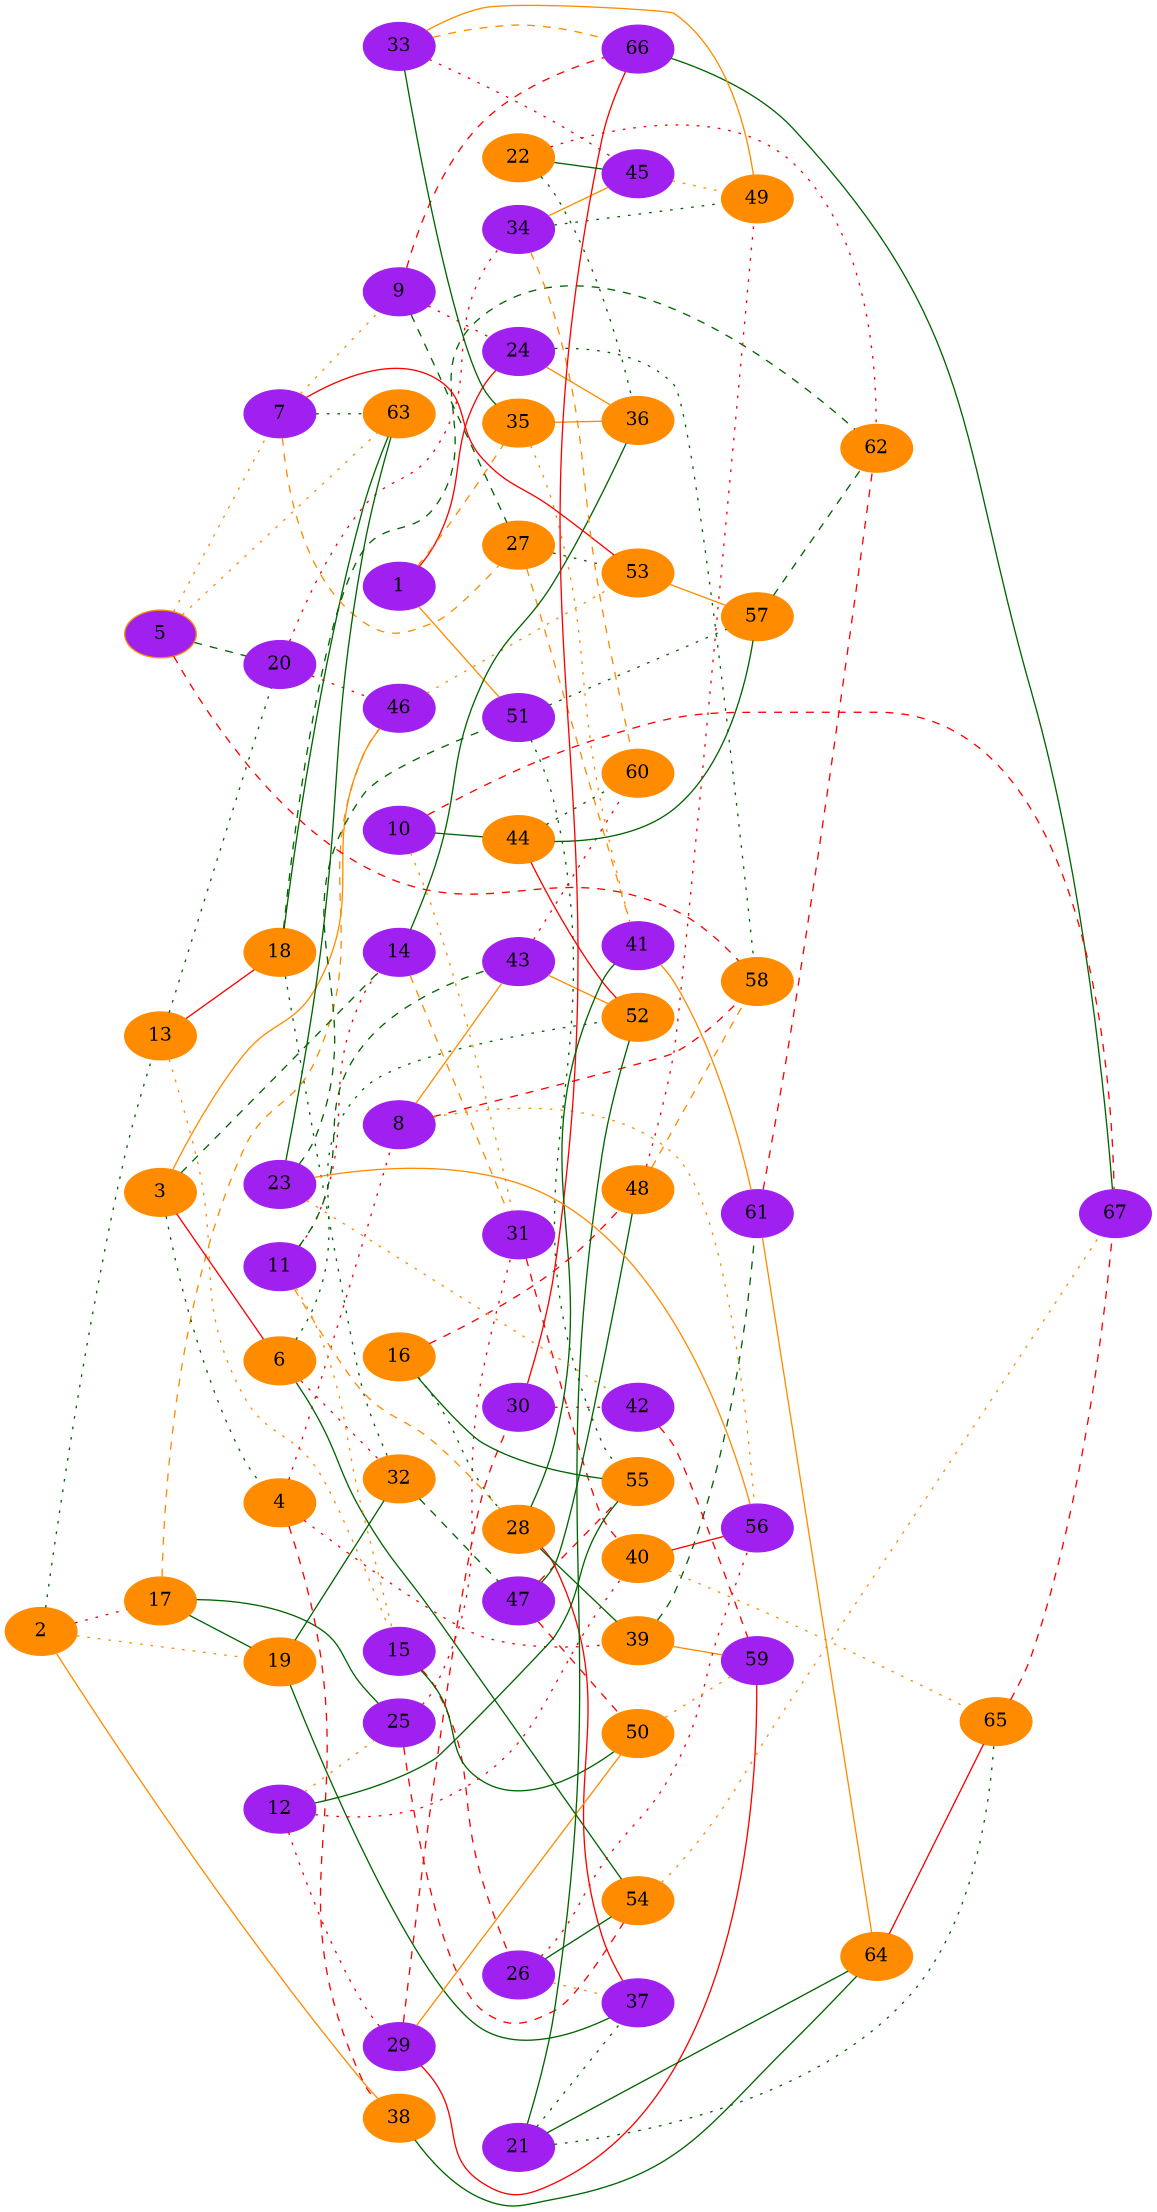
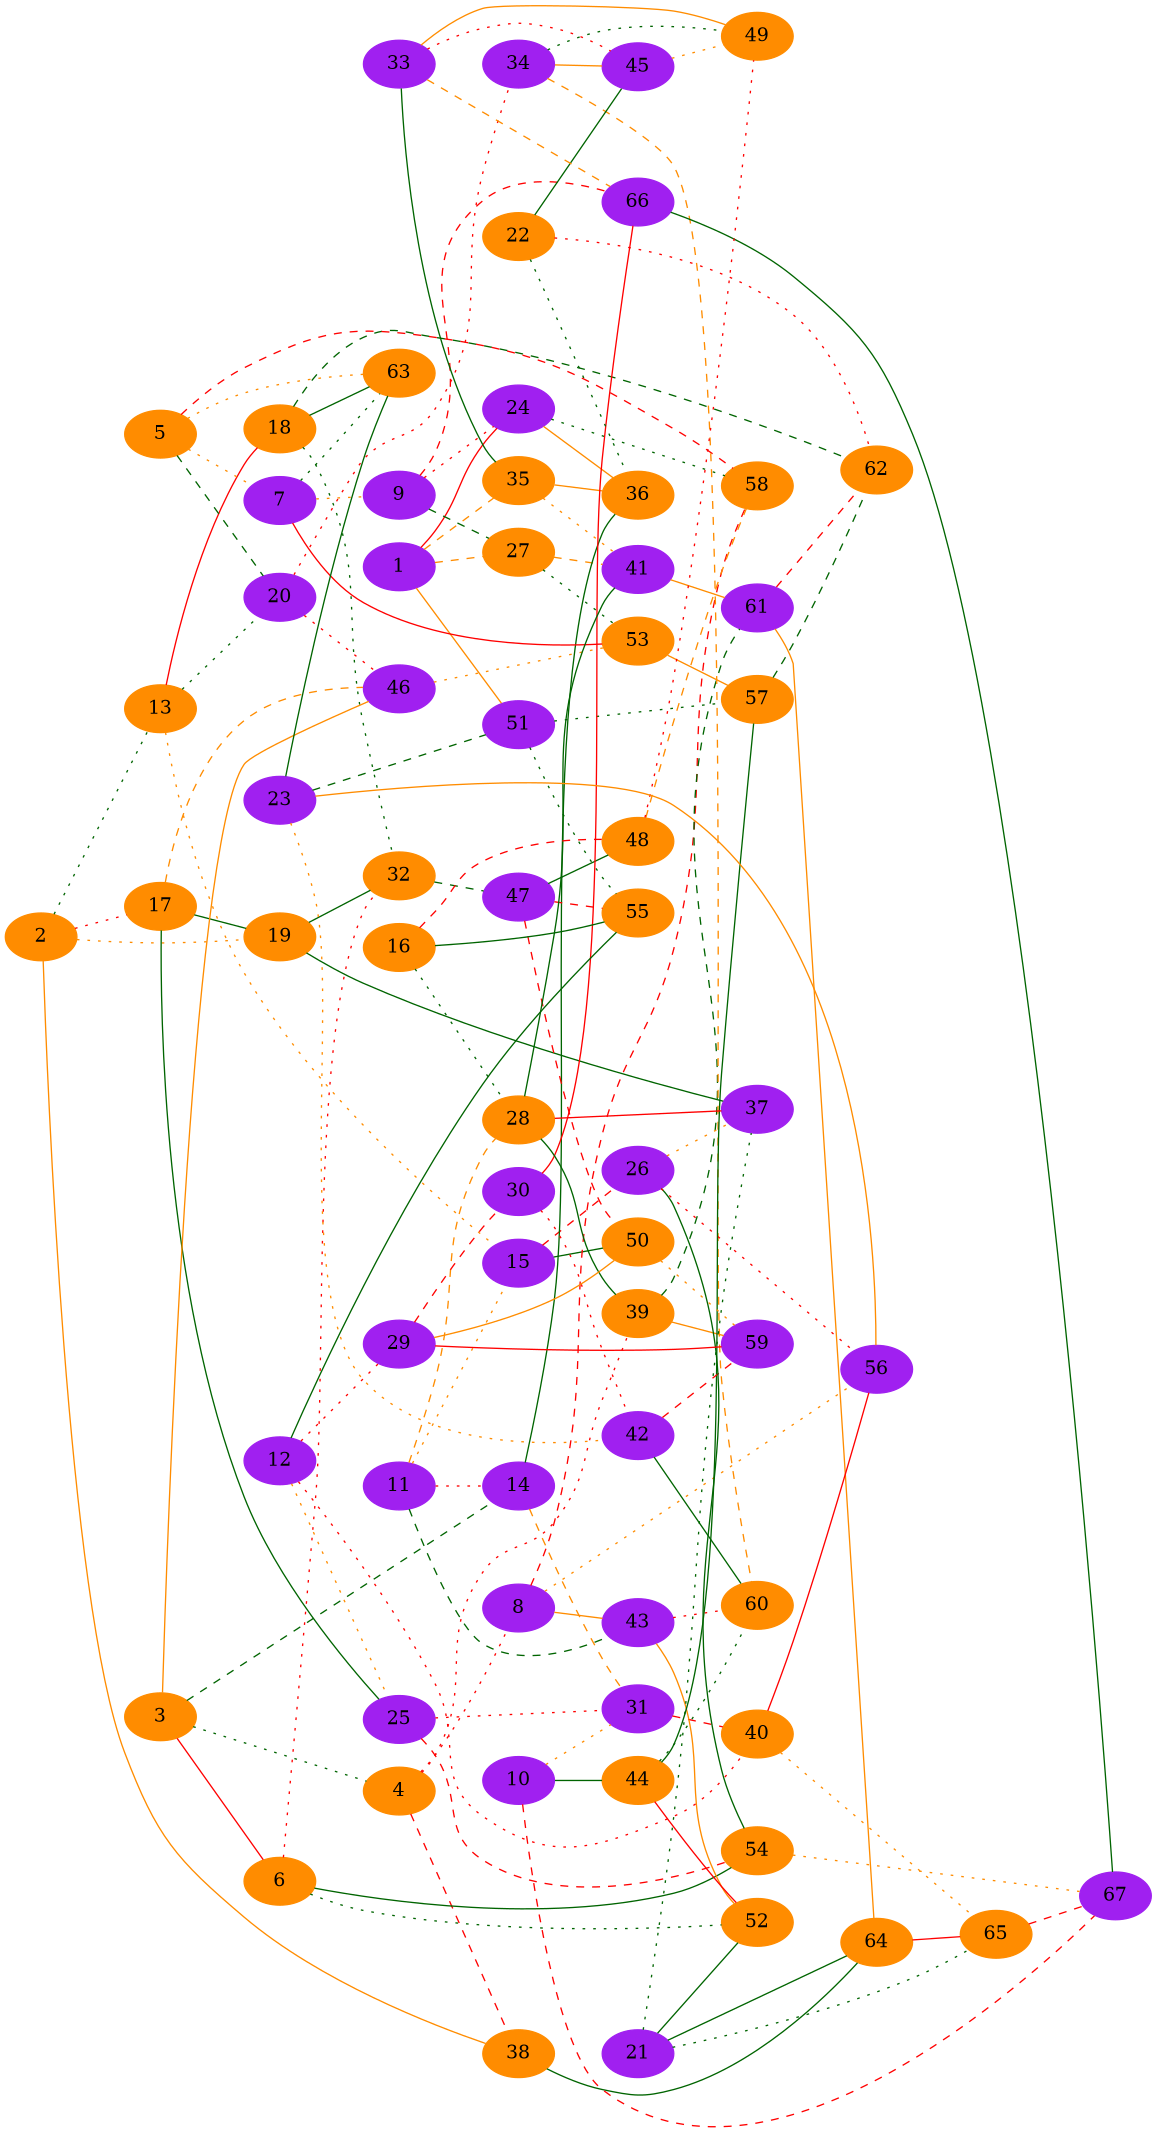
(328, 586) -> (459, 560)
(160, 634) -> (160, 434)
none -> (691, 1511)
